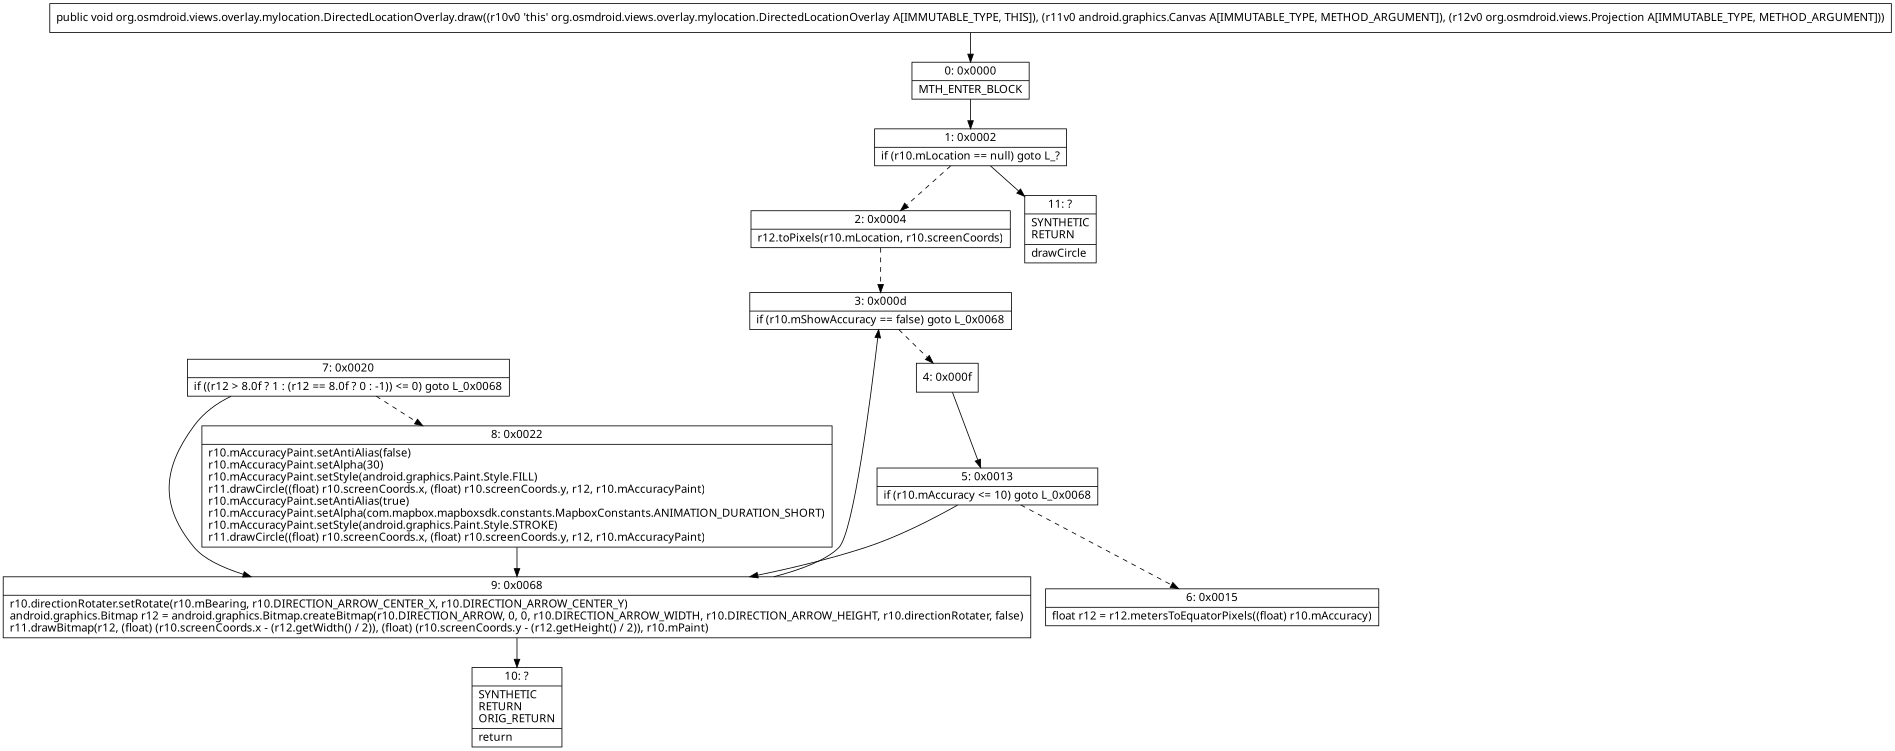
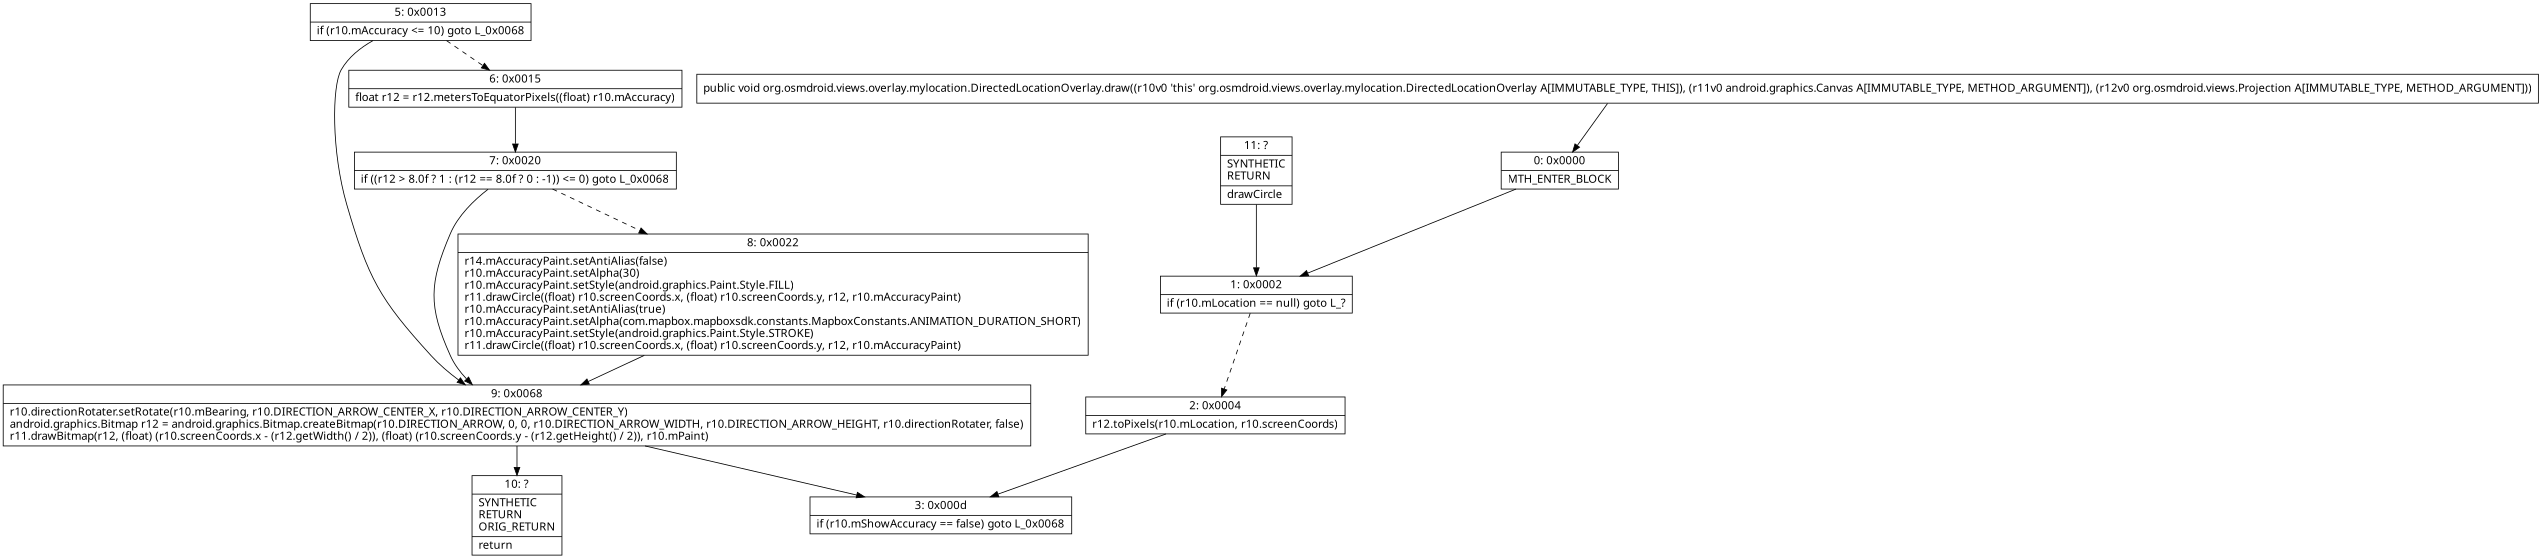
none -> (515, 126)
(1005, 178) -> (1256, 236)
(881, 266) -> (1082, 464)
(947, 378) -> none
(310, 453) -> (566, 261)
